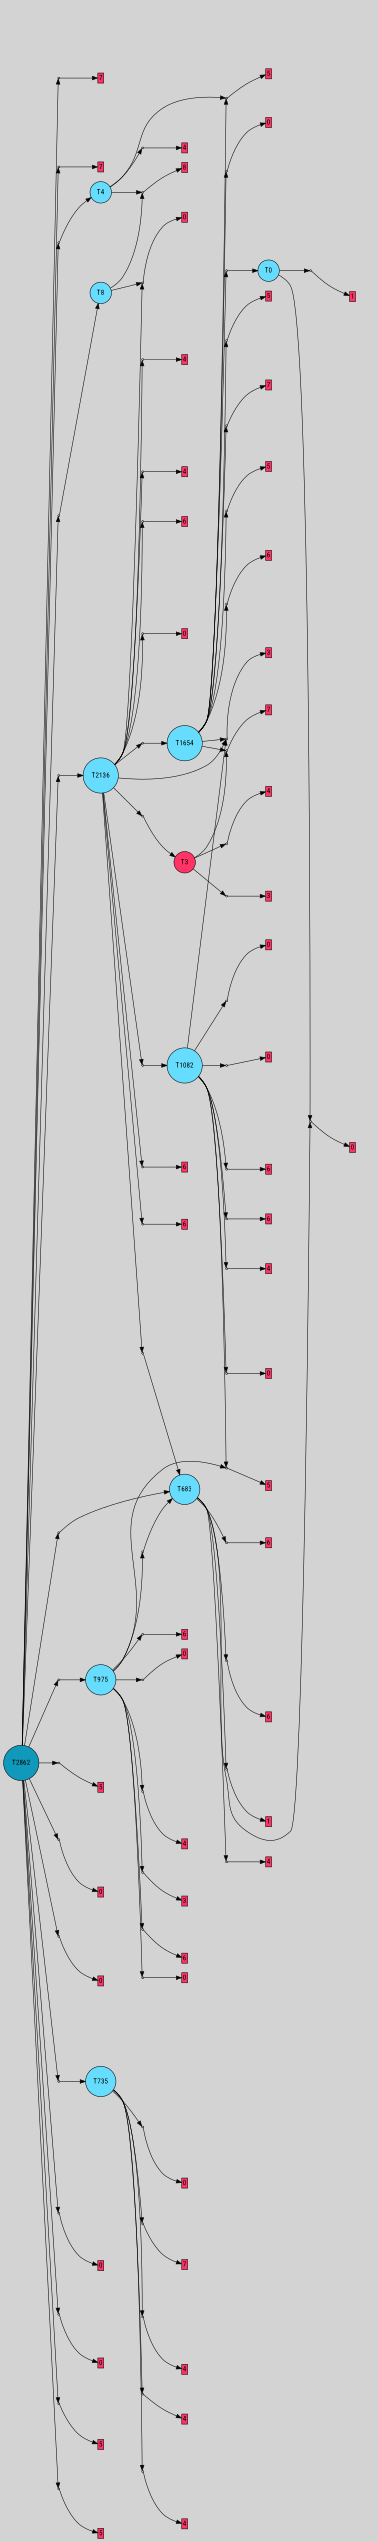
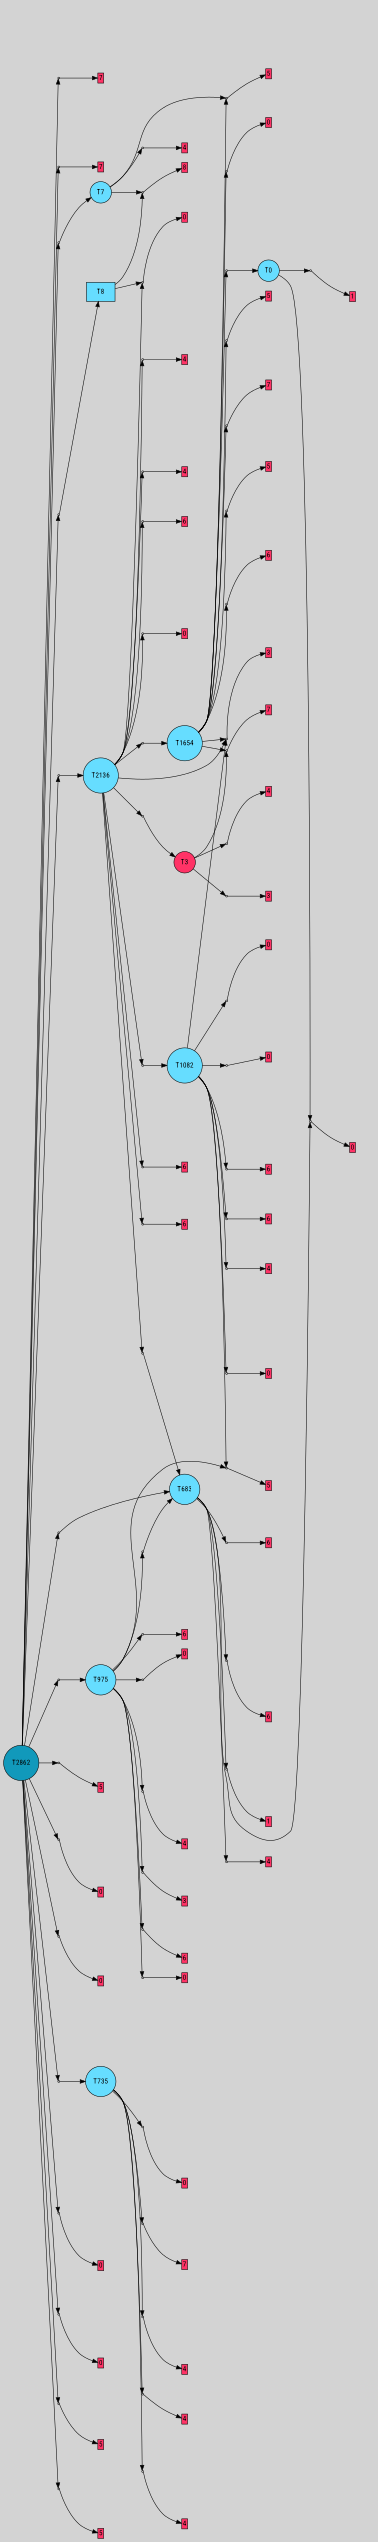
(101, 192) -> (101, 192)
(101, 293) -> (101, 292)
